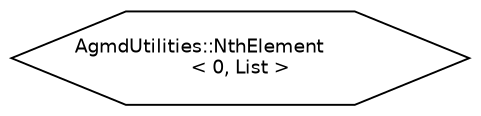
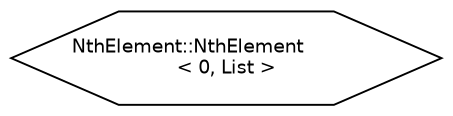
(240, 58) -> (226, 58)
